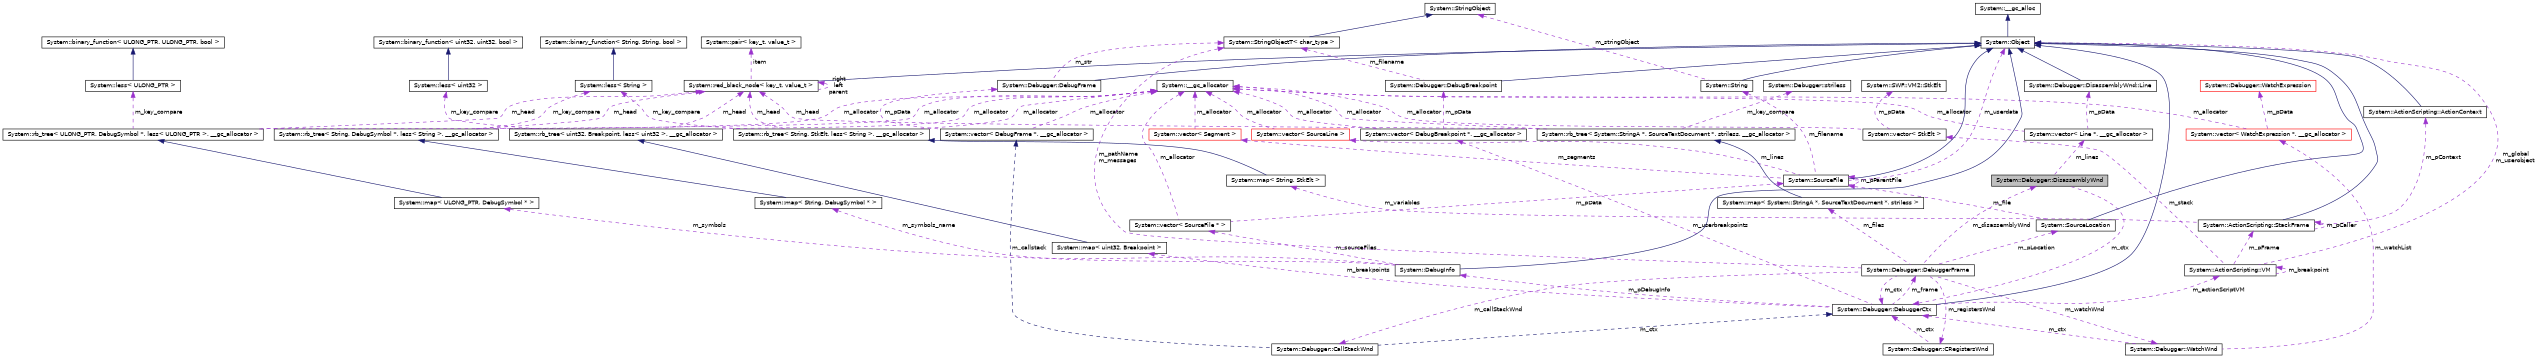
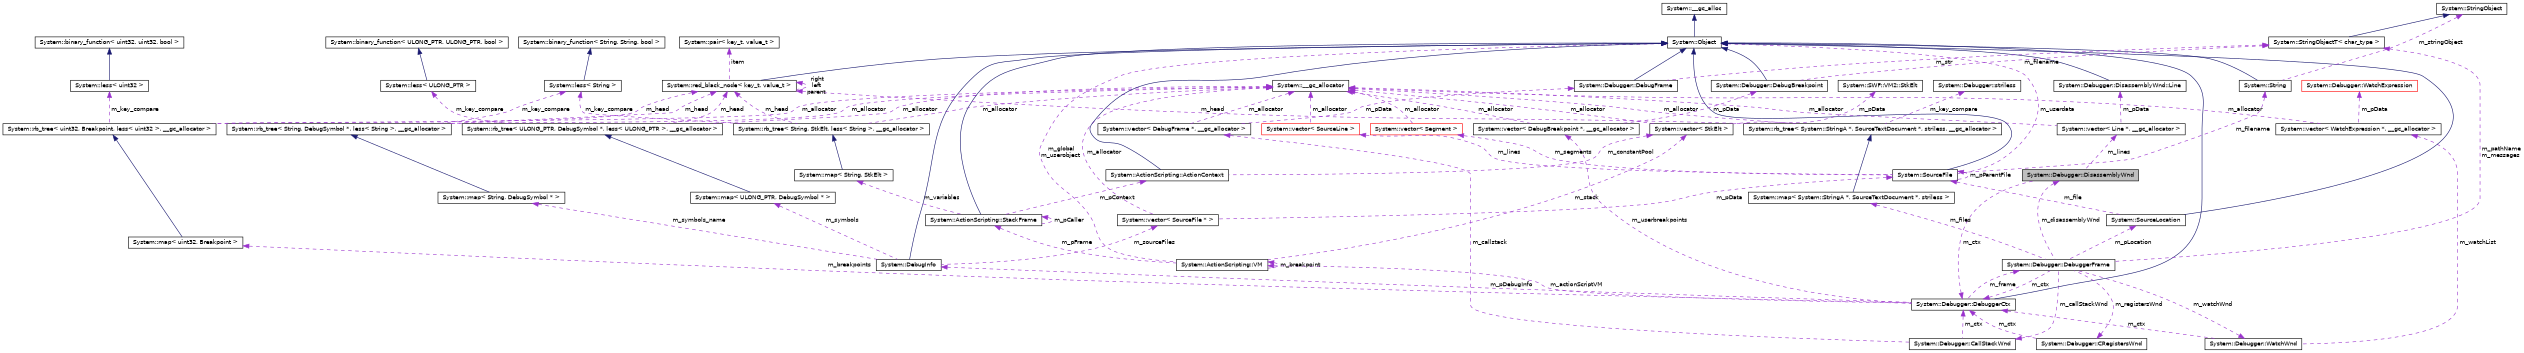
(2269, 135) -> (2358, 129)
none -> (1442, 172)
(1058, 330) -> (1502, 316)
(1602, 330) -> (1963, 327)
